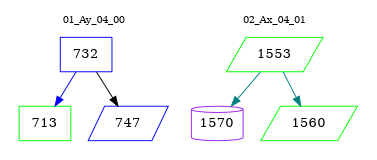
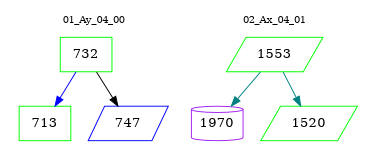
(86, 55) -> (86, 55)
(217, 123) -> (217, 123)
(309, 123) -> (309, 123)
